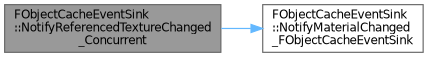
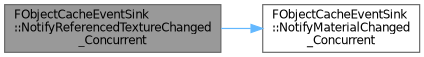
(343, 28) -> (341, 28)
